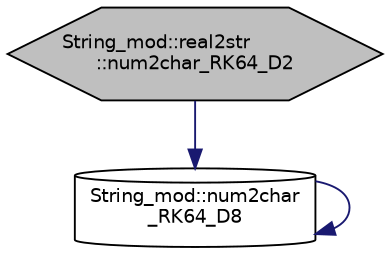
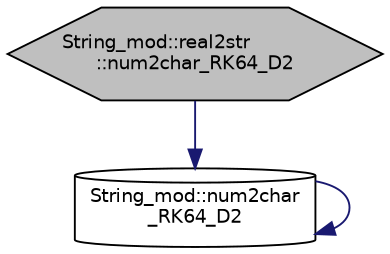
(195, 208) -> (195, 208)
